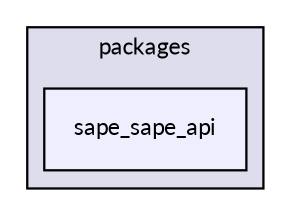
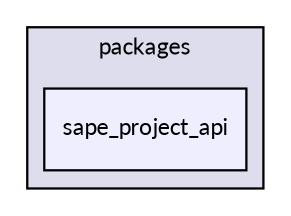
(145, 129) -> (145, 129)
